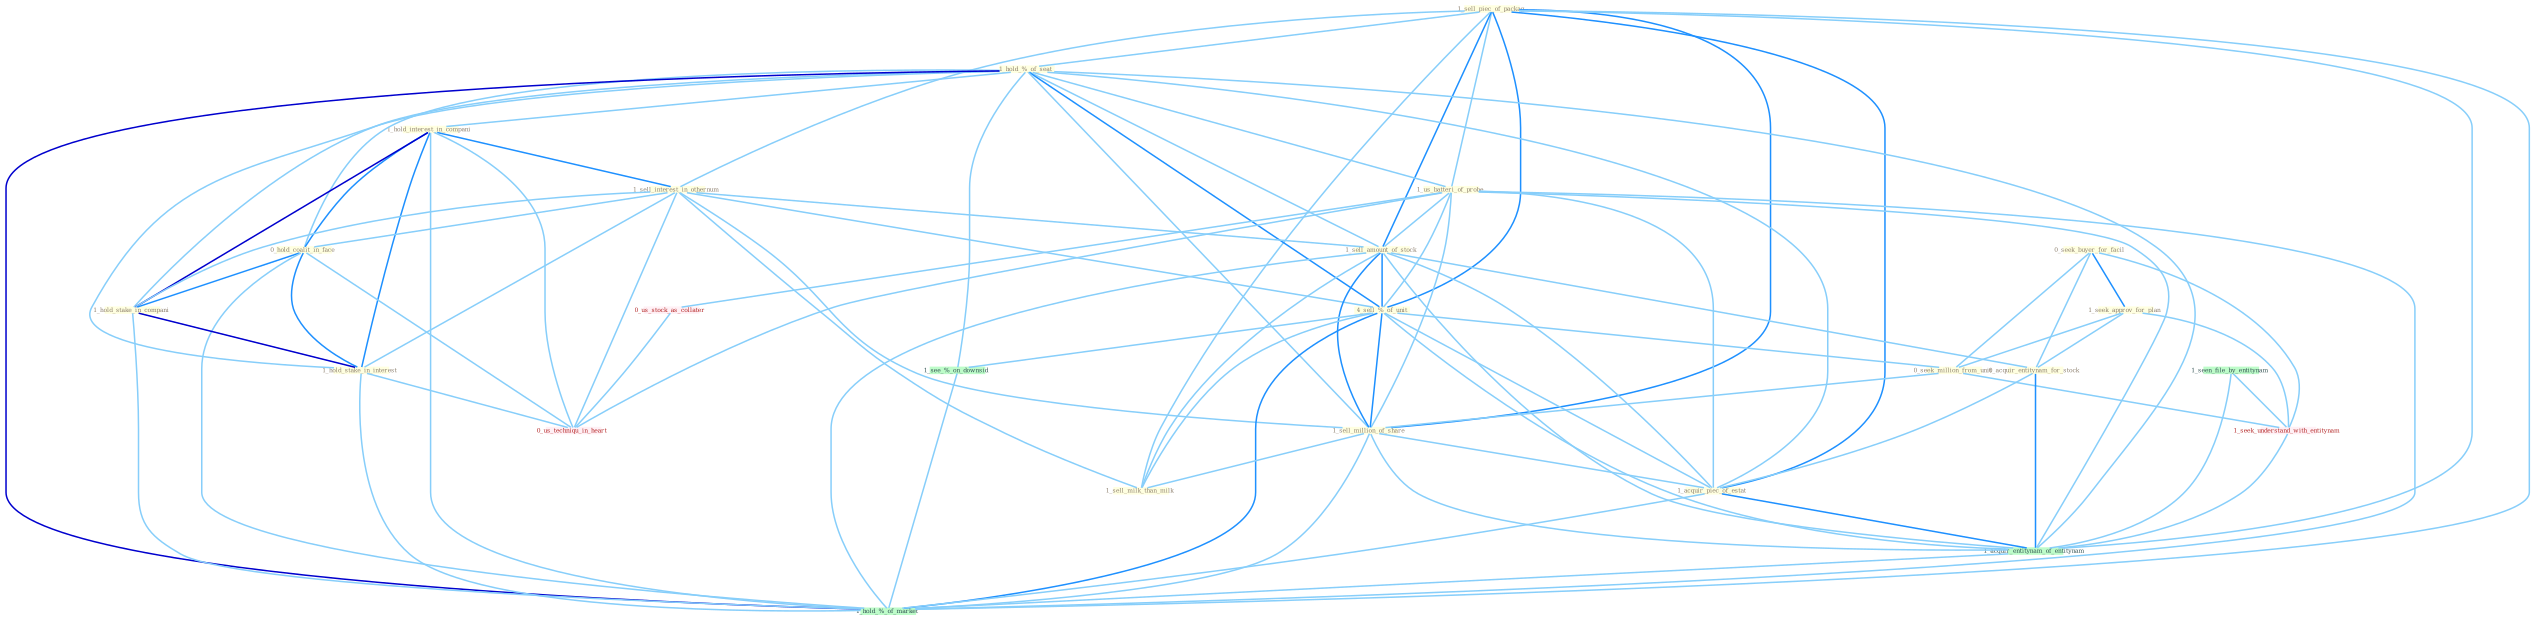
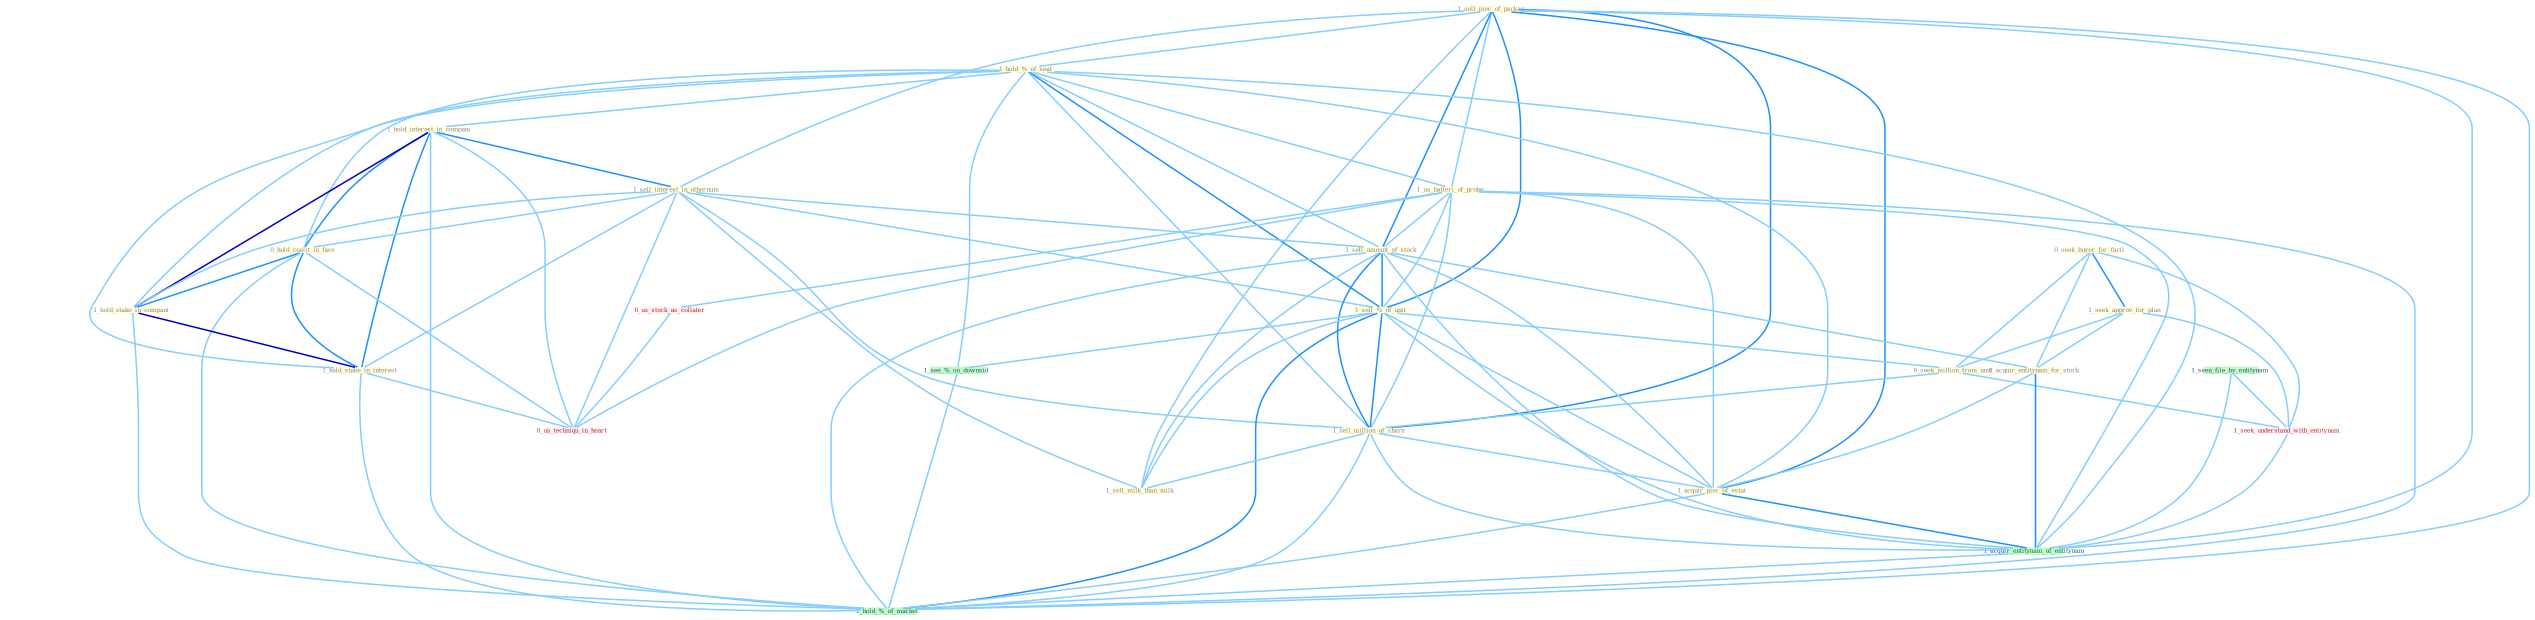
(6, 271) -> none
(1382, 310) -> (1382, 310)
